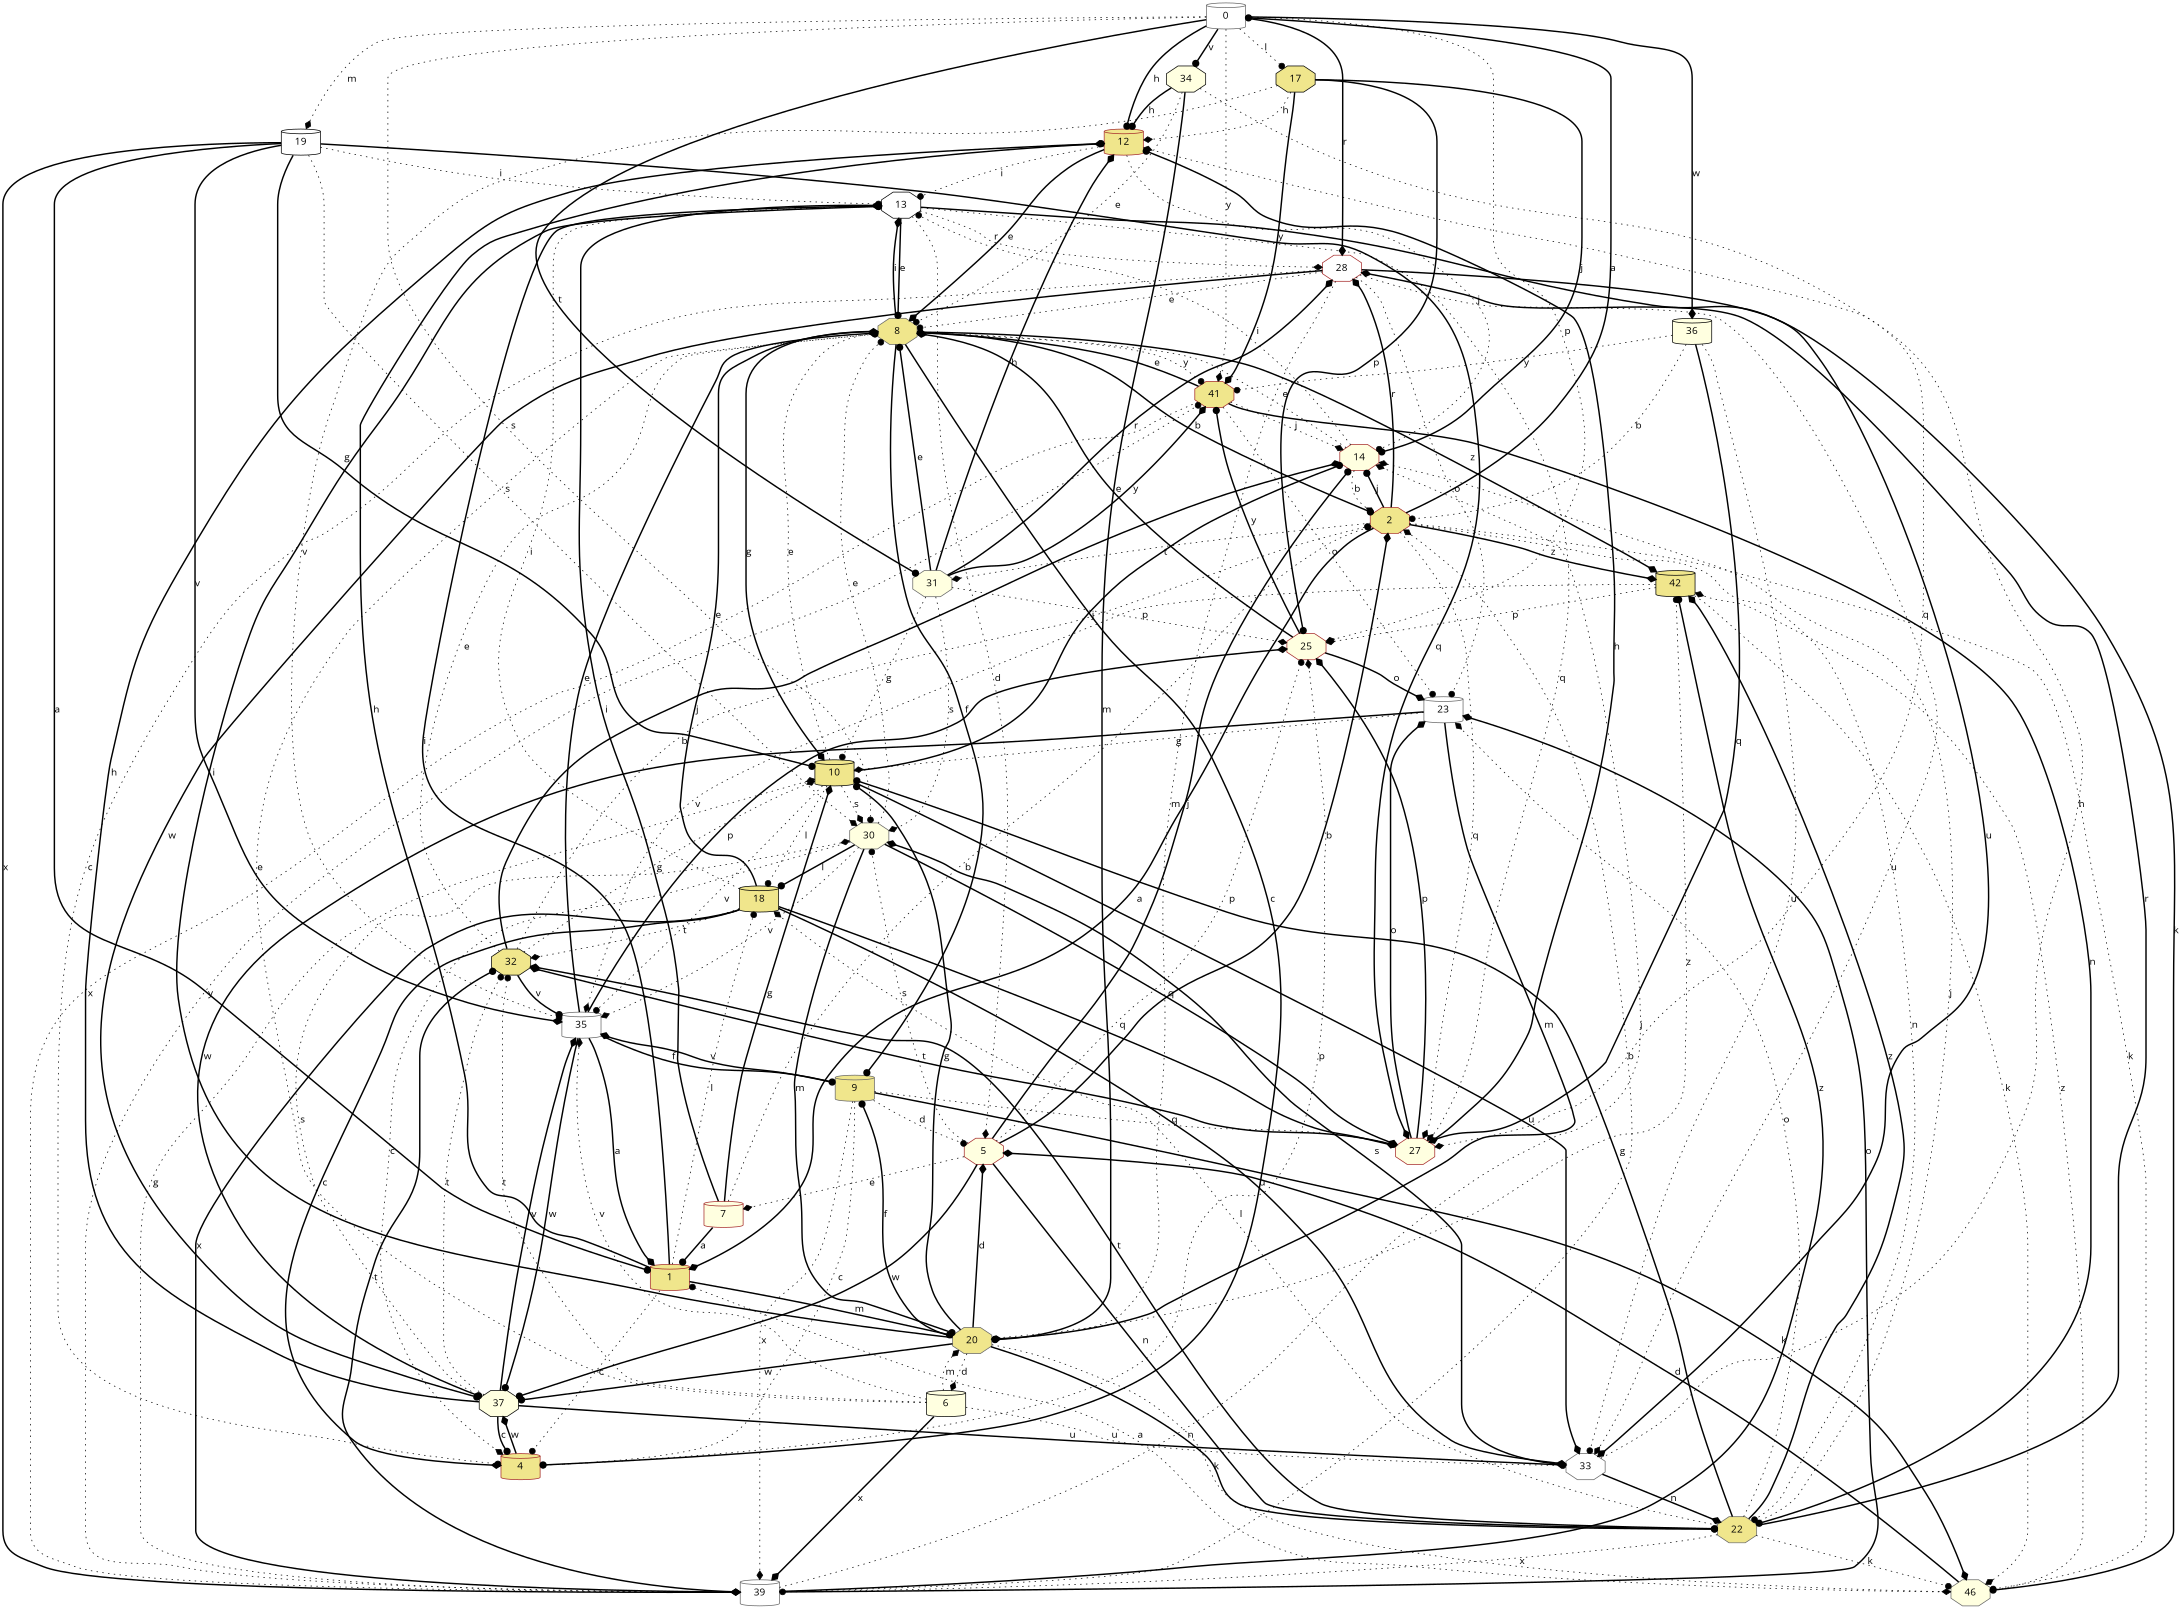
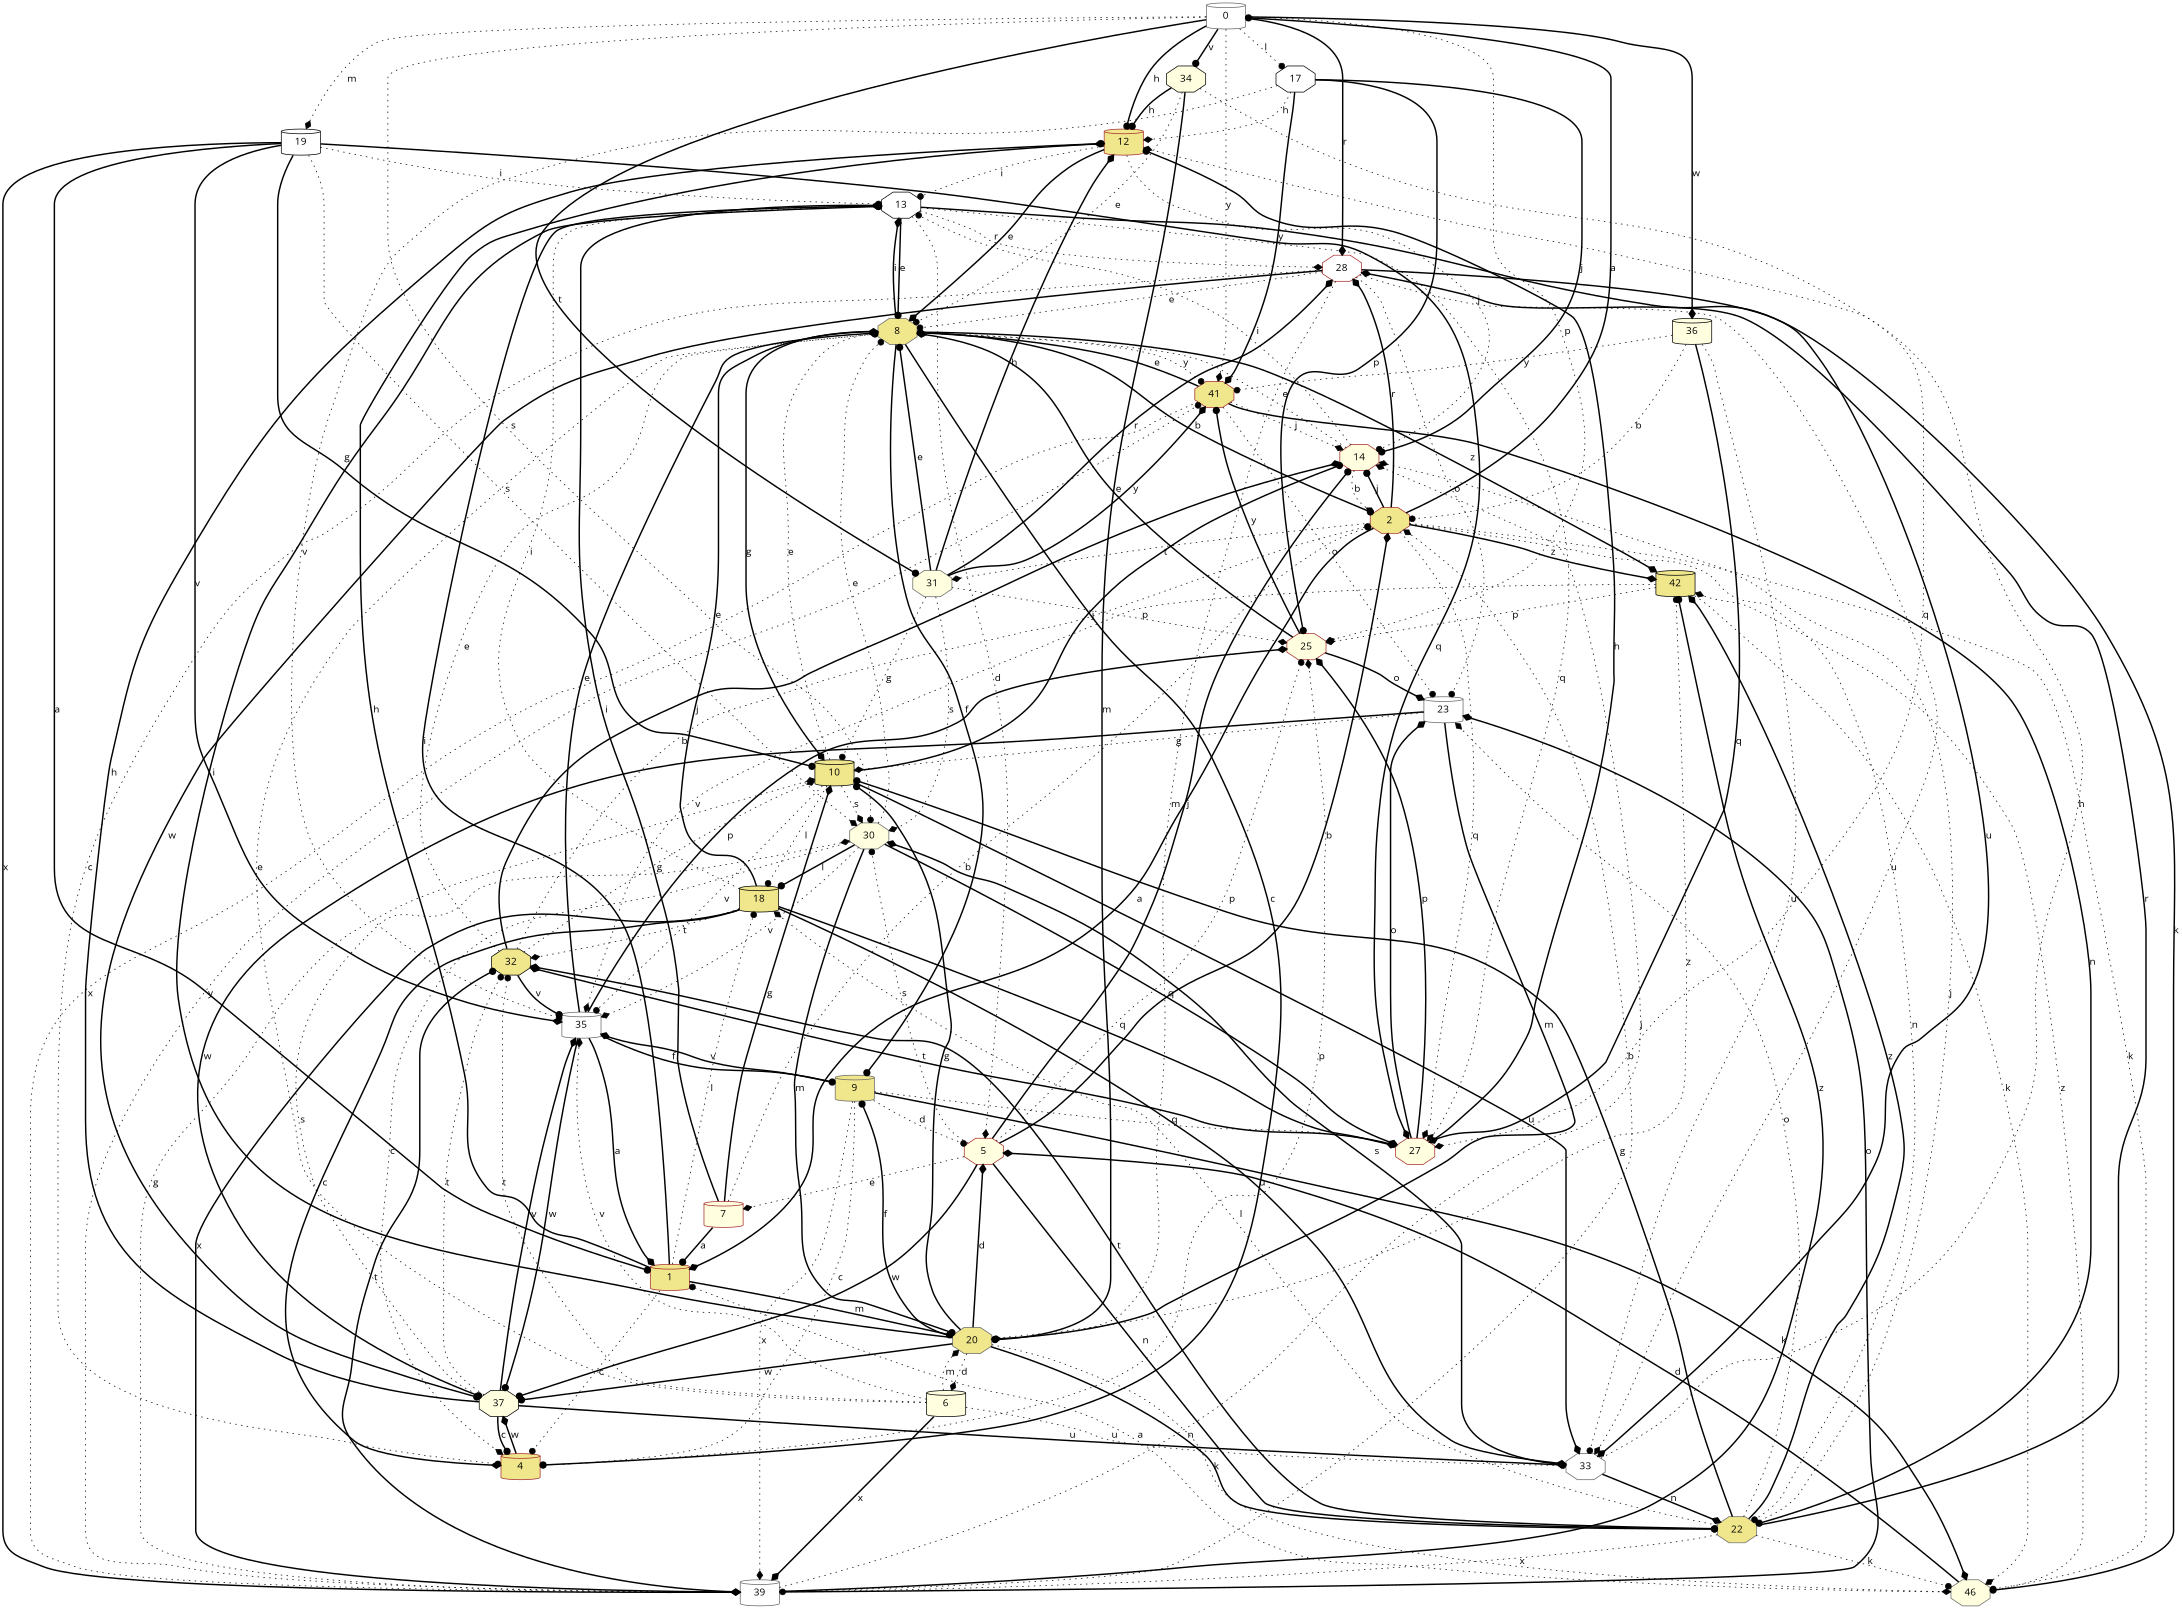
(1296, 79) -> (1296, 79)
